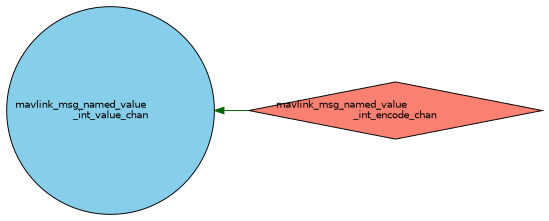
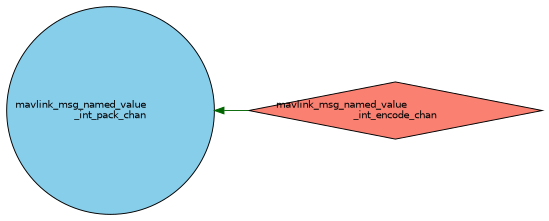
(111, 111) -> (111, 111)
